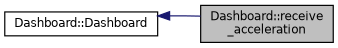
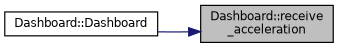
(185, 16) -> (173, 32)
